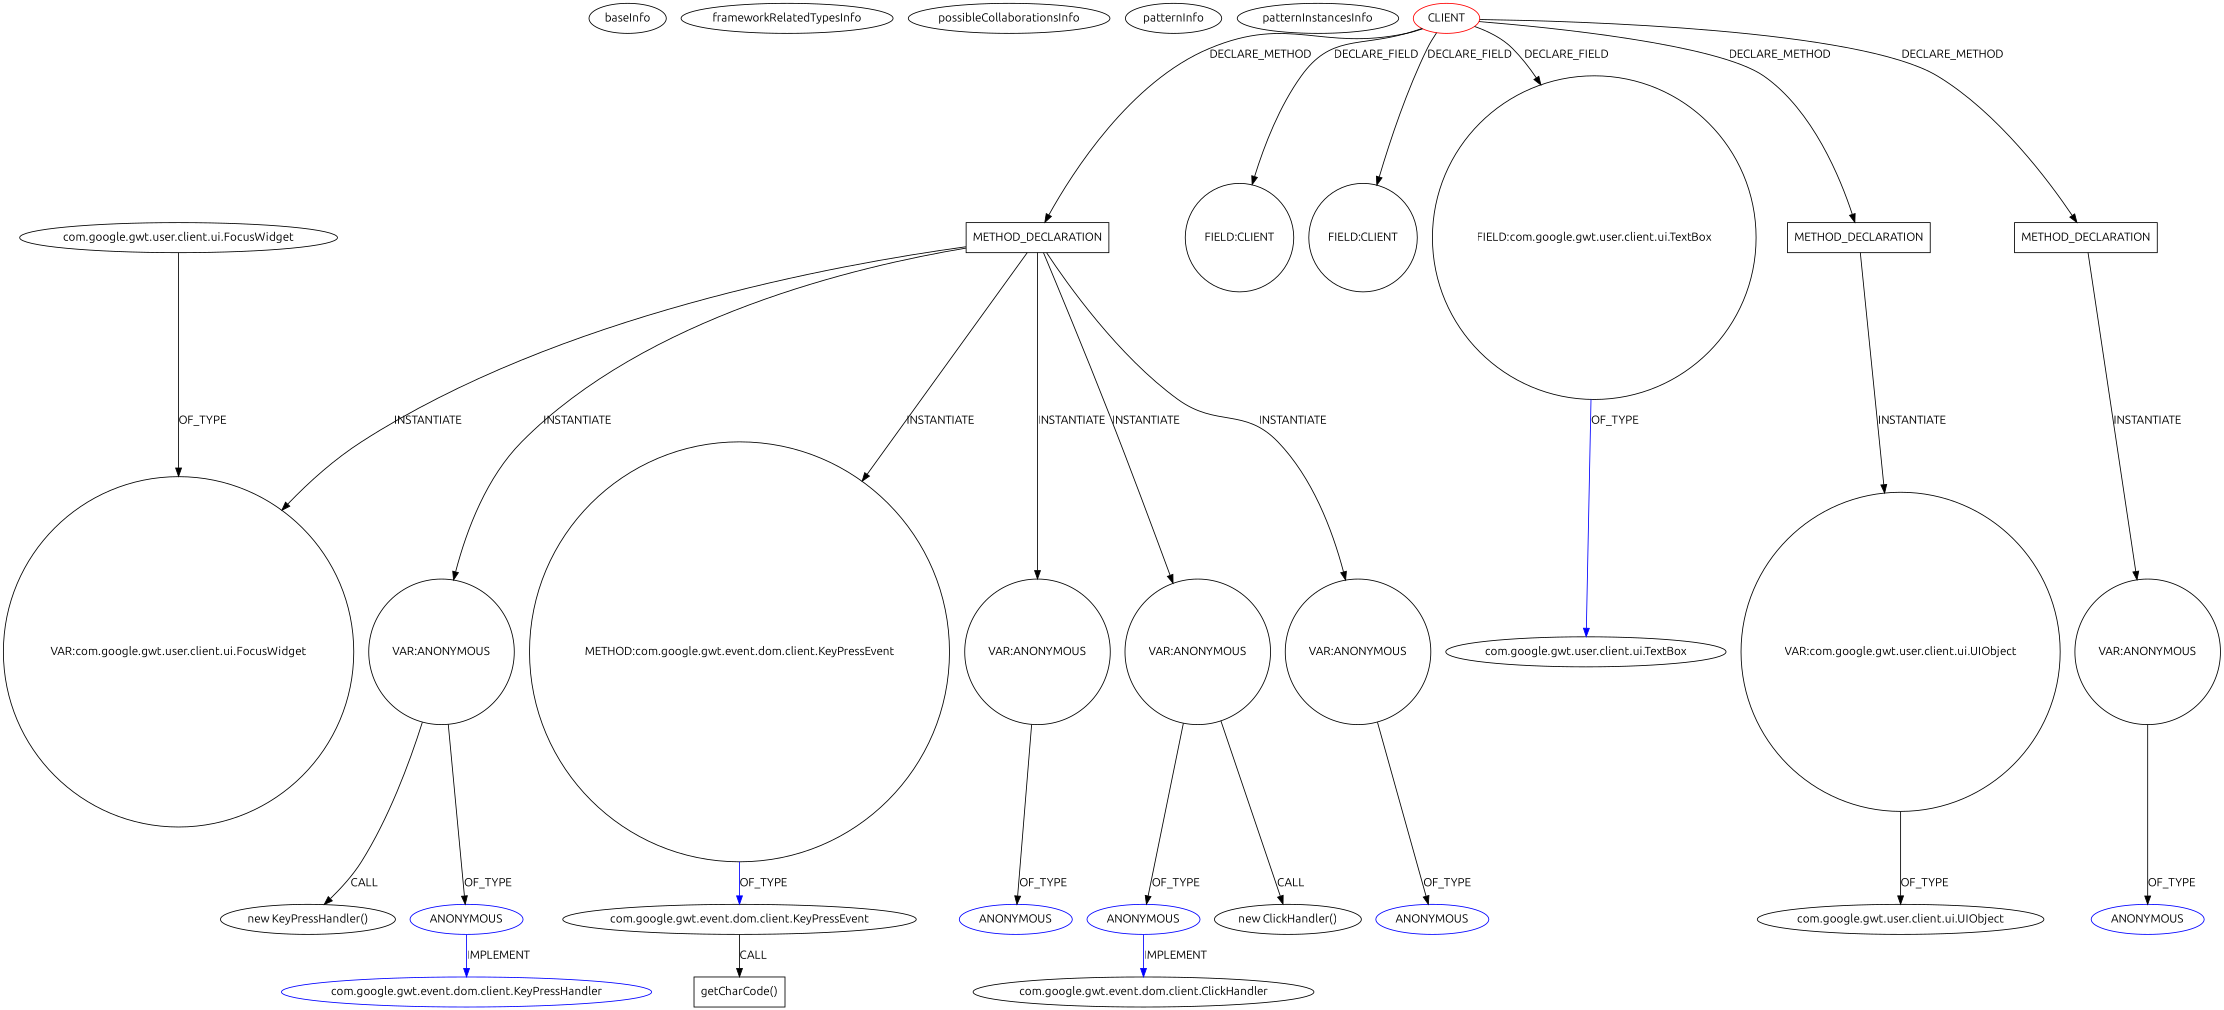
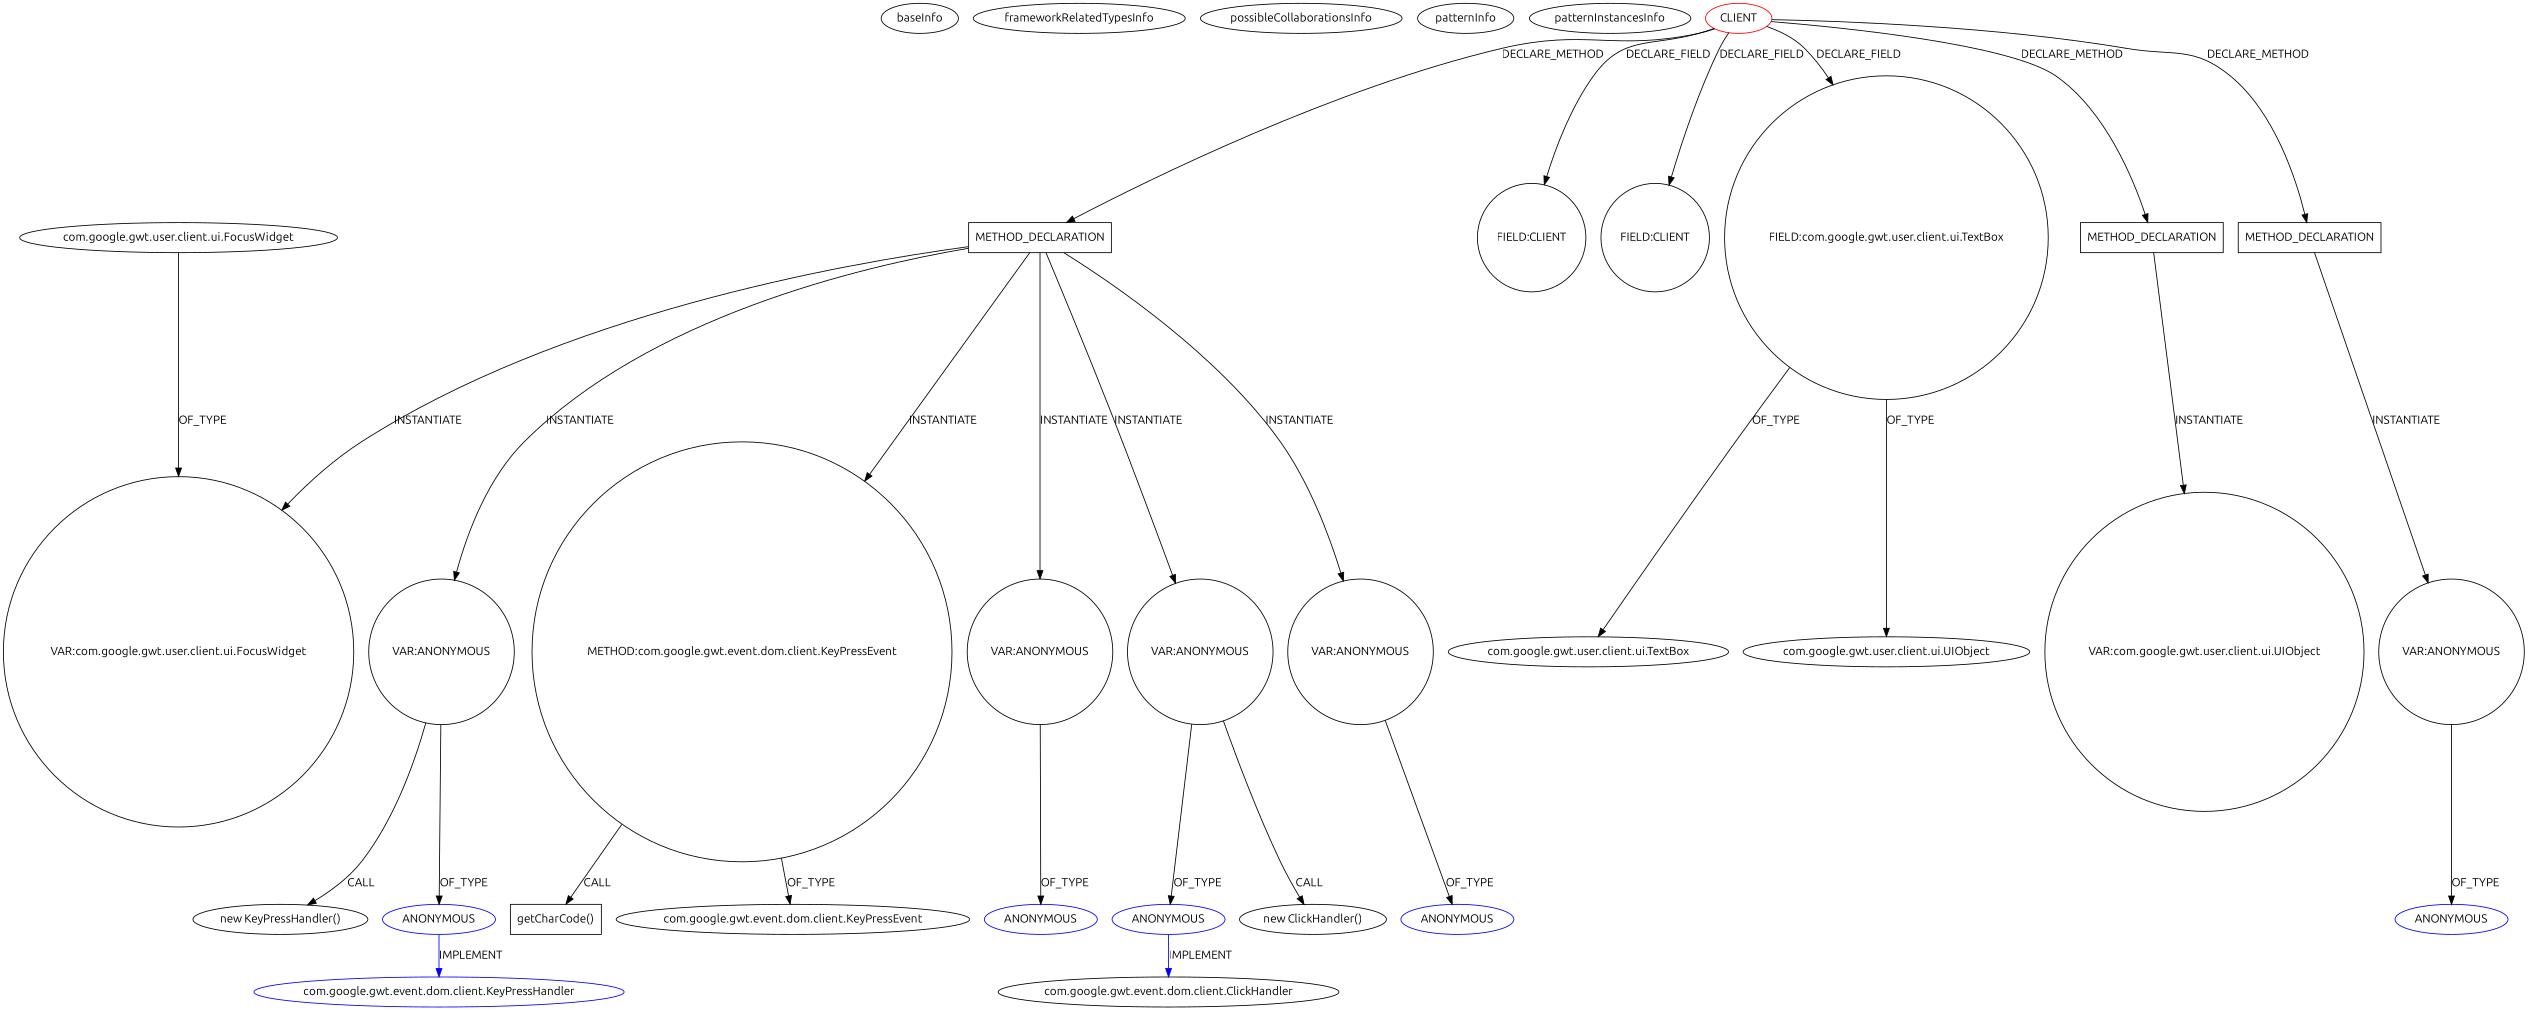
(1589, 514) -> (1695, 498)
(1901, 854) -> (1886, 514)
(740, 879) -> (785, 877)
(740, 951) -> (596, 861)
